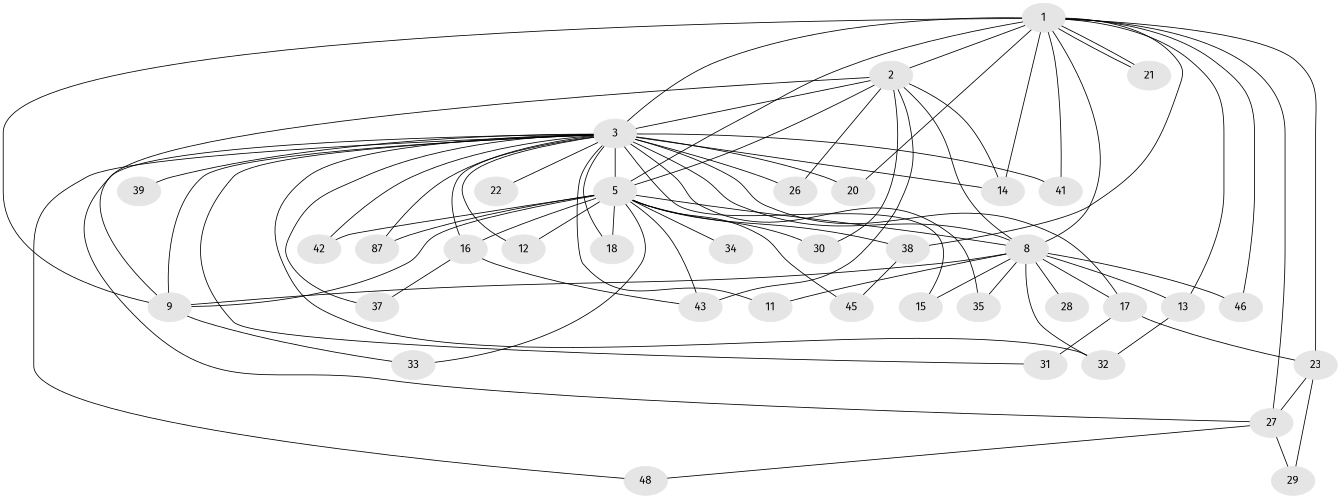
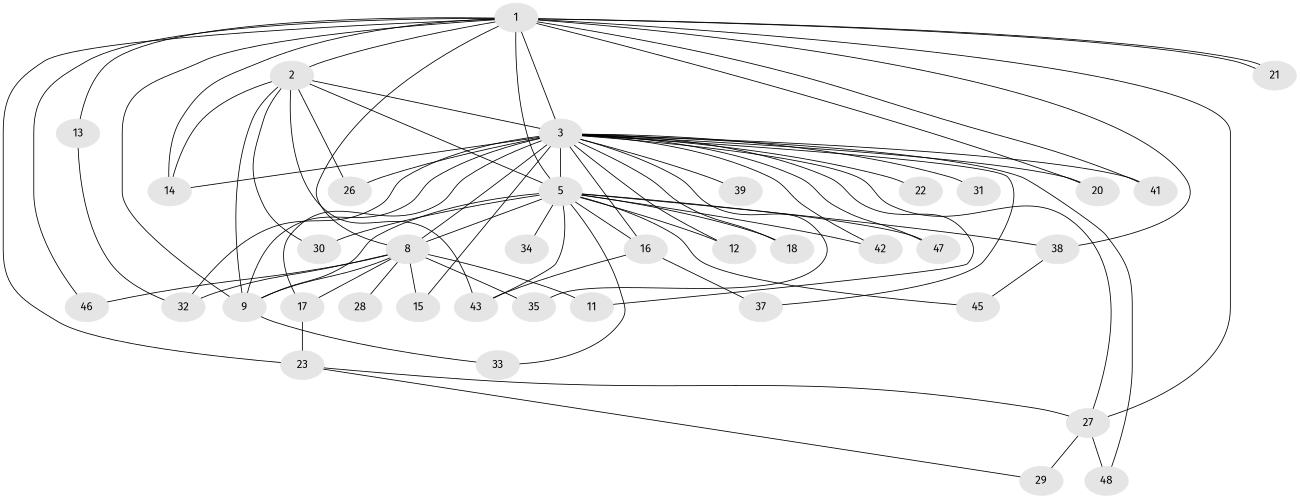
(954, 166) -> none
(377, 249) -> (938, 249)
(1113, 277) -> none
(1085, 336) -> none
